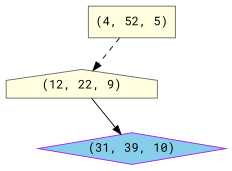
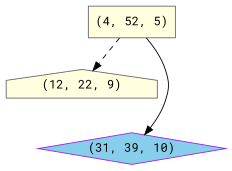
(103, 113) -> (168, 82)
